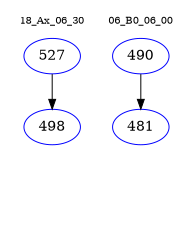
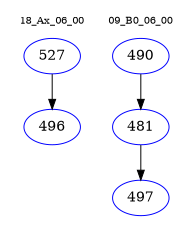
(52, 21) -> (52, 21)
(141, 21) -> (141, 21)
(52, 127) -> (52, 127)
none -> (141, 198)
